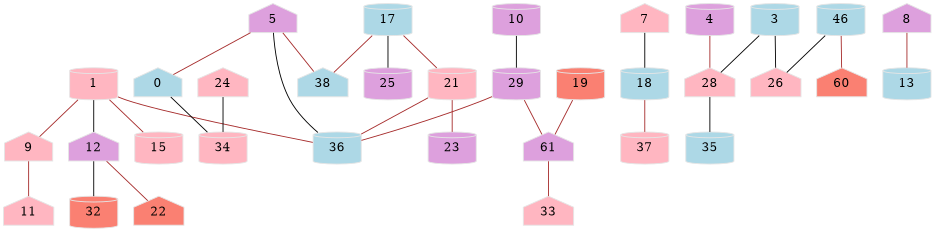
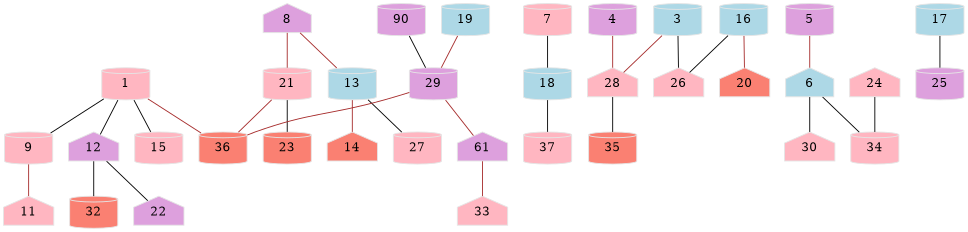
(273, 20) -> (810, 20)
(516, 20) -> (401, 20)
(645, 20) -> (548, 20)
(841, 20) -> (744, 20)
(420, 52) -> (287, 50)
(740, 54) -> (643, 54)
(158, 84) -> (810, 84)
(323, 84) -> none
(581, 84) -> (466, 20)
(842, 84) -> (745, 84)
(285, 88) -> none
(126, 116) -> (142, 116)
(645, 116) -> (548, 116)
(564, 117) -> (449, 52)
(59, 118) -> (77, 116)
(452, 118) -> (287, 116)
(29, 148) -> (29, 148)
(337, 148) -> (223, 148)
none -> (352, 148)
none -> (417, 148)
(452, 148) -> (287, 148)
(710, 148) -> (613, 148)
none -> (810, 148)
(127, 181) -> (127, 181)
(159, 212) -> (159, 212)
